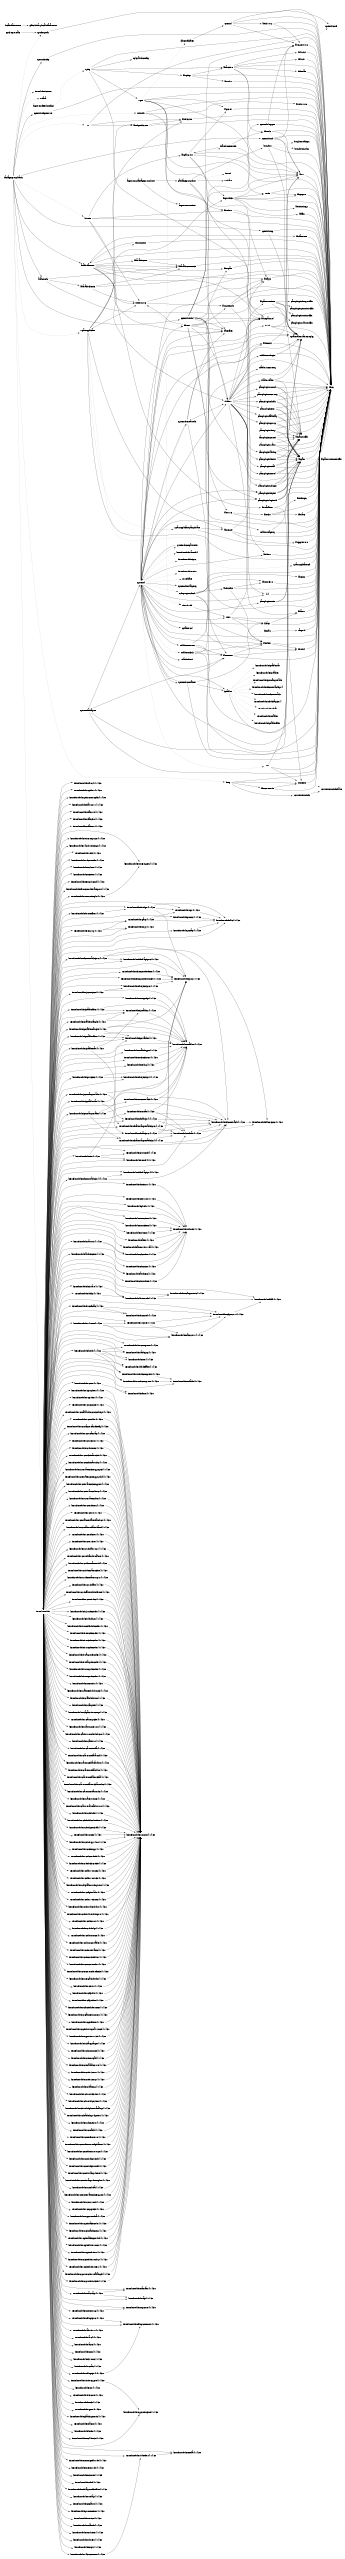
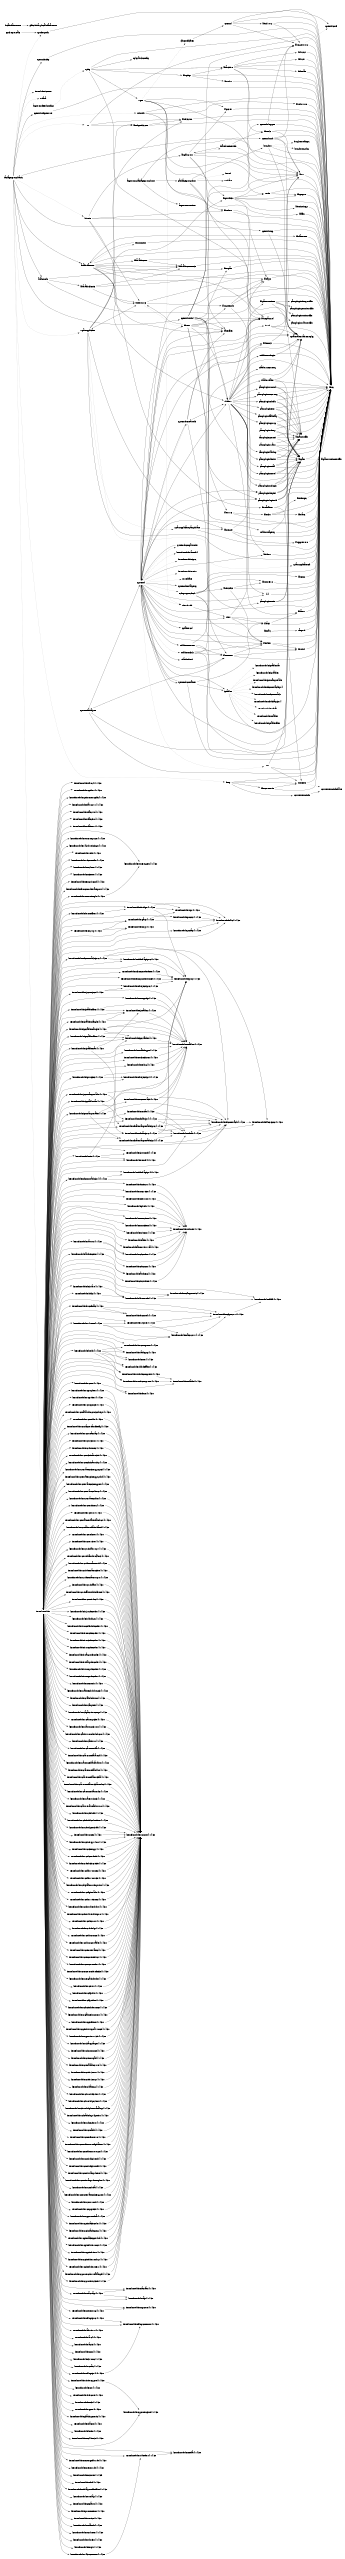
(315, 97) -> (320, 178)
none -> (141, 1192)
